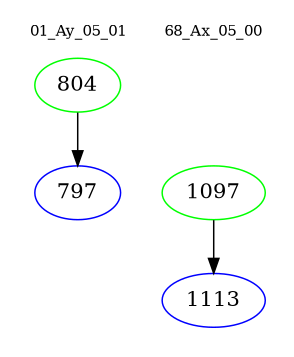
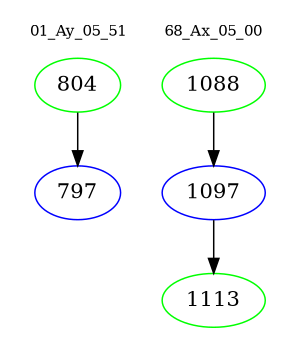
(78, 32) -> (78, 32)
none -> (214, 85)
(214, 193) -> (214, 193)
(214, 300) -> (214, 300)
